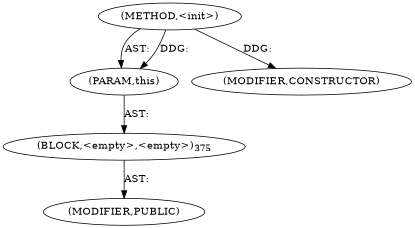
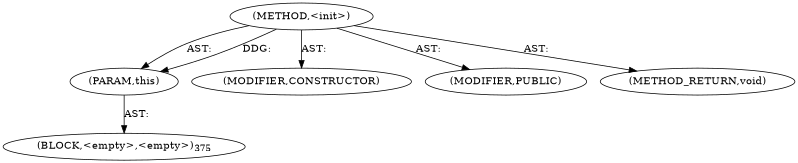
(259, 49) -> (316, 49)
none -> (698, 82)
(124, 176) -> (400, 48)
